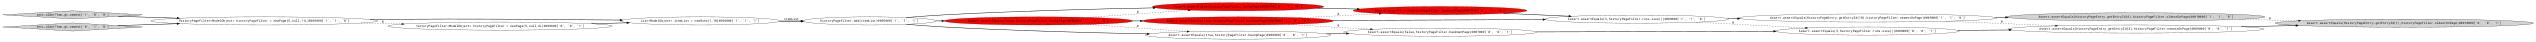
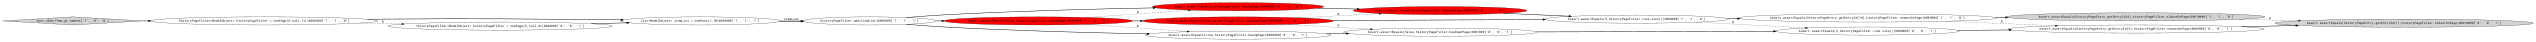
(73, 27) -> none
